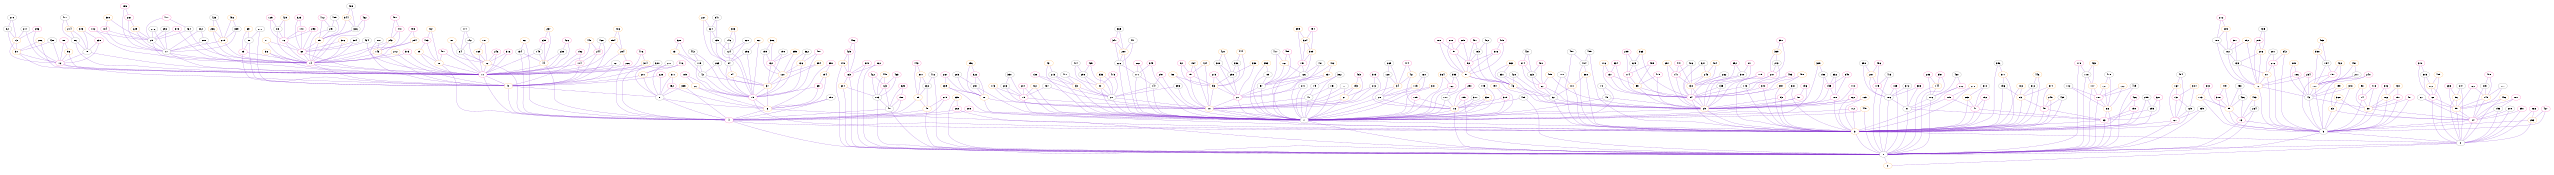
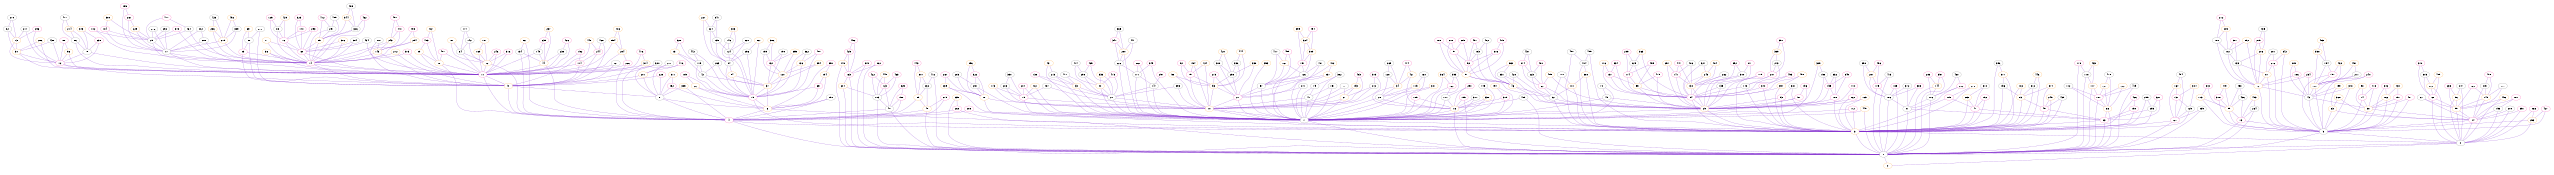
(1268, 75) -> none
(1224, 115) -> none
